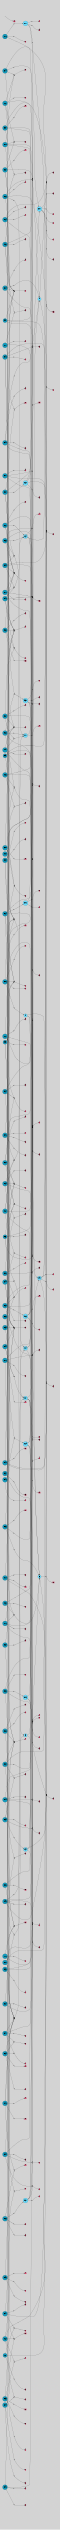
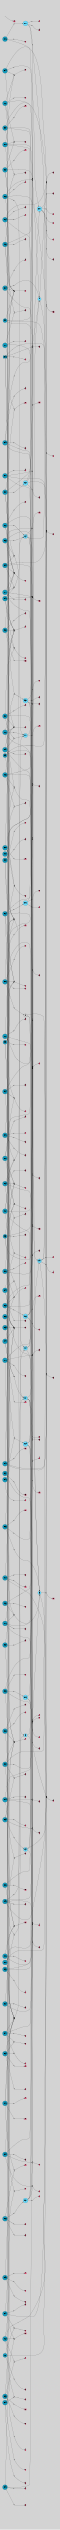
(5, 357) -> (5, 357)
(25, 1015) -> (25, 1015)
